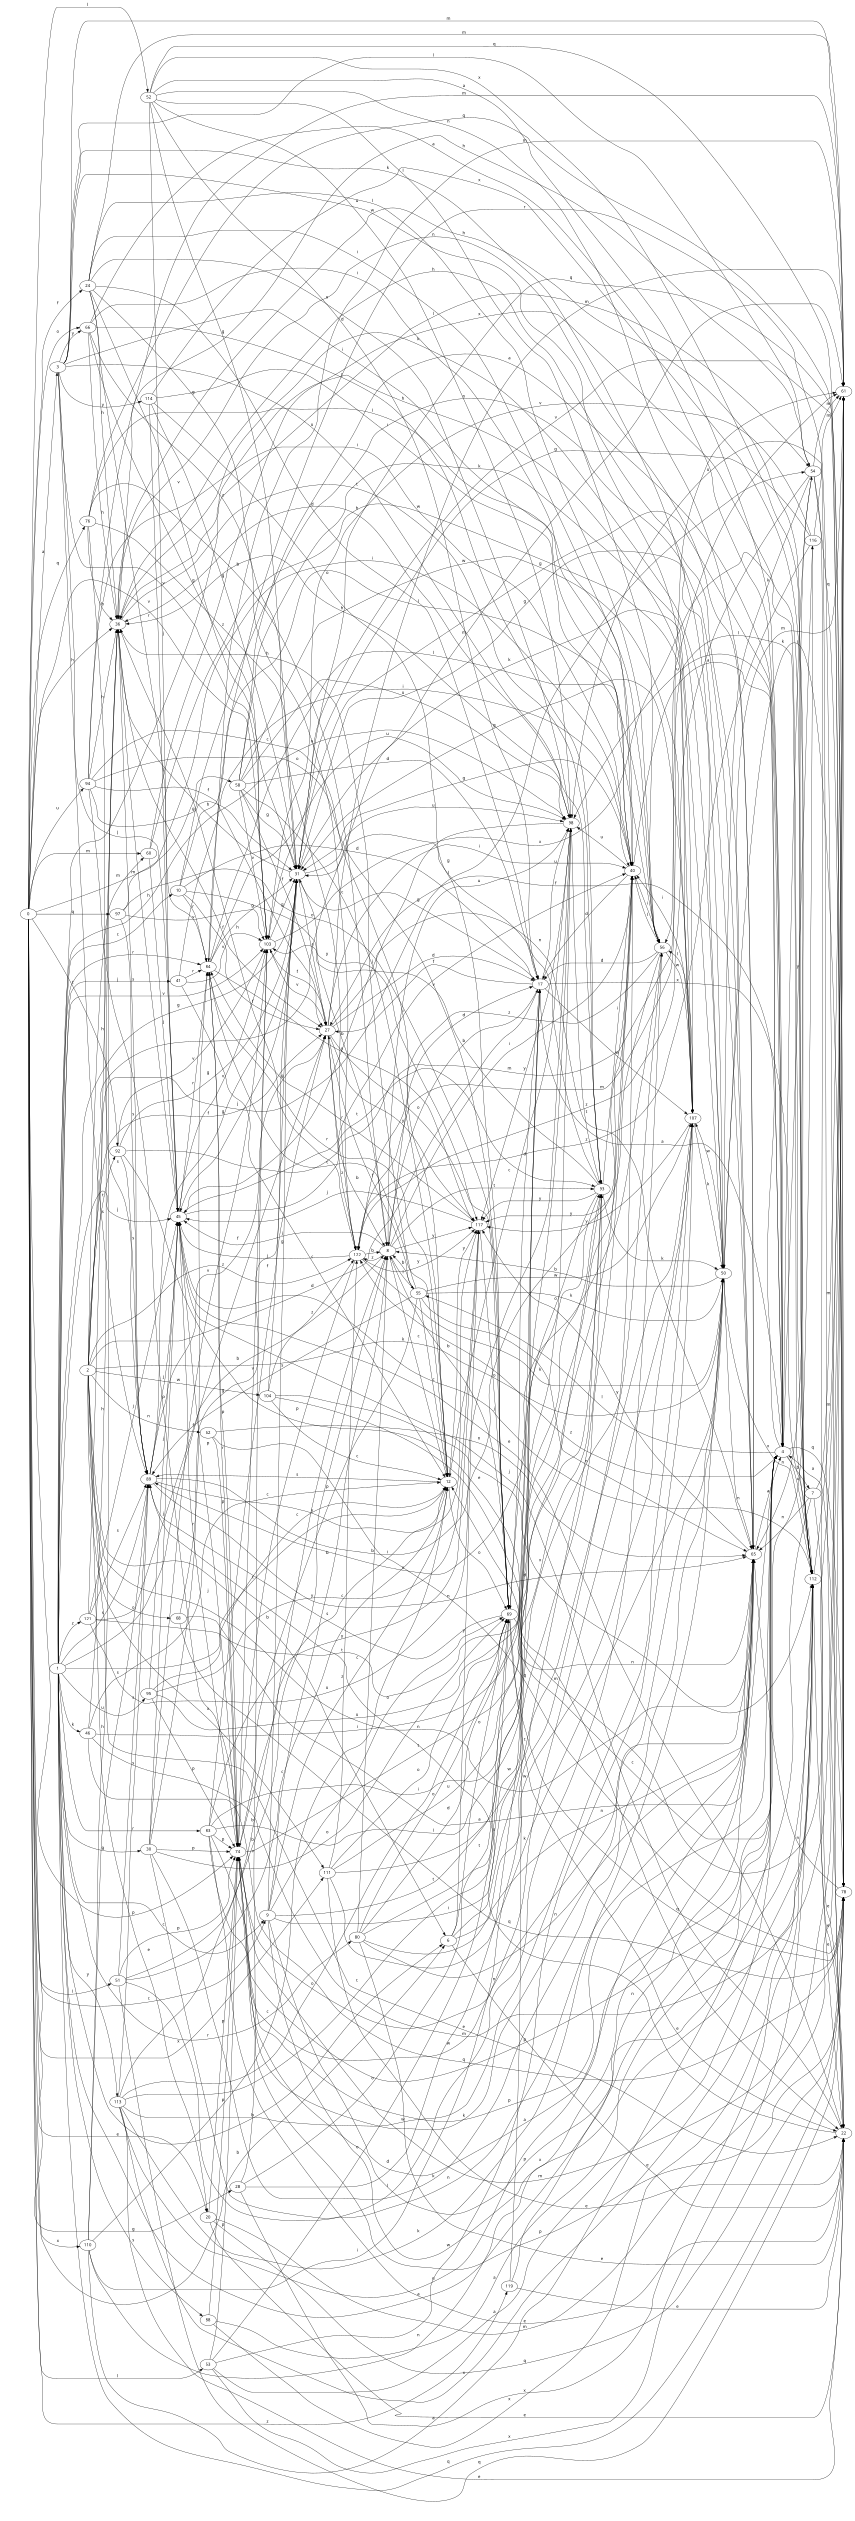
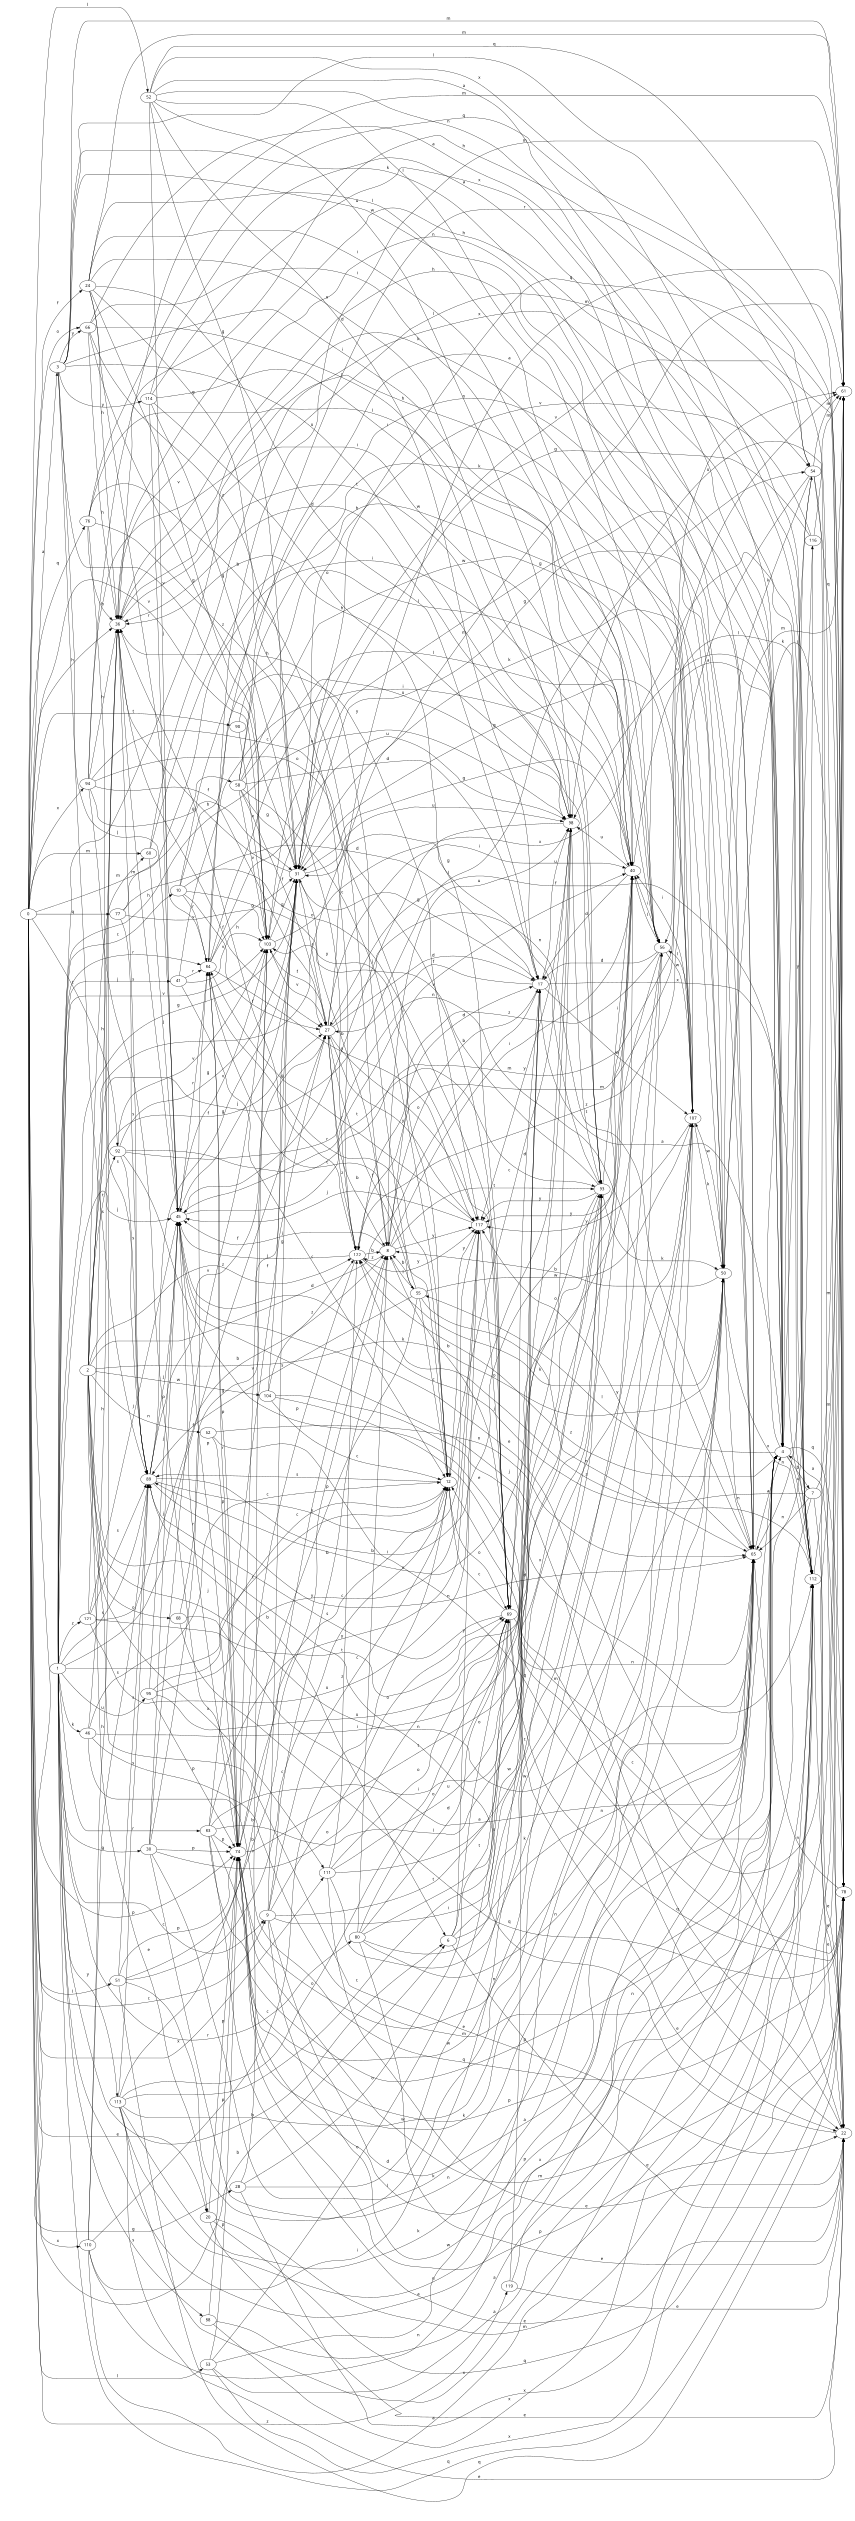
none -> (730, 553)
none -> (238, 727)
(58, 808) -> (58, 808)
(118, 914) -> (118, 914)
(679, 1016) -> (545, 1446)
none -> (539, 1105)
(571, 1301) -> none
(417, 1365) -> (459, 1559)
